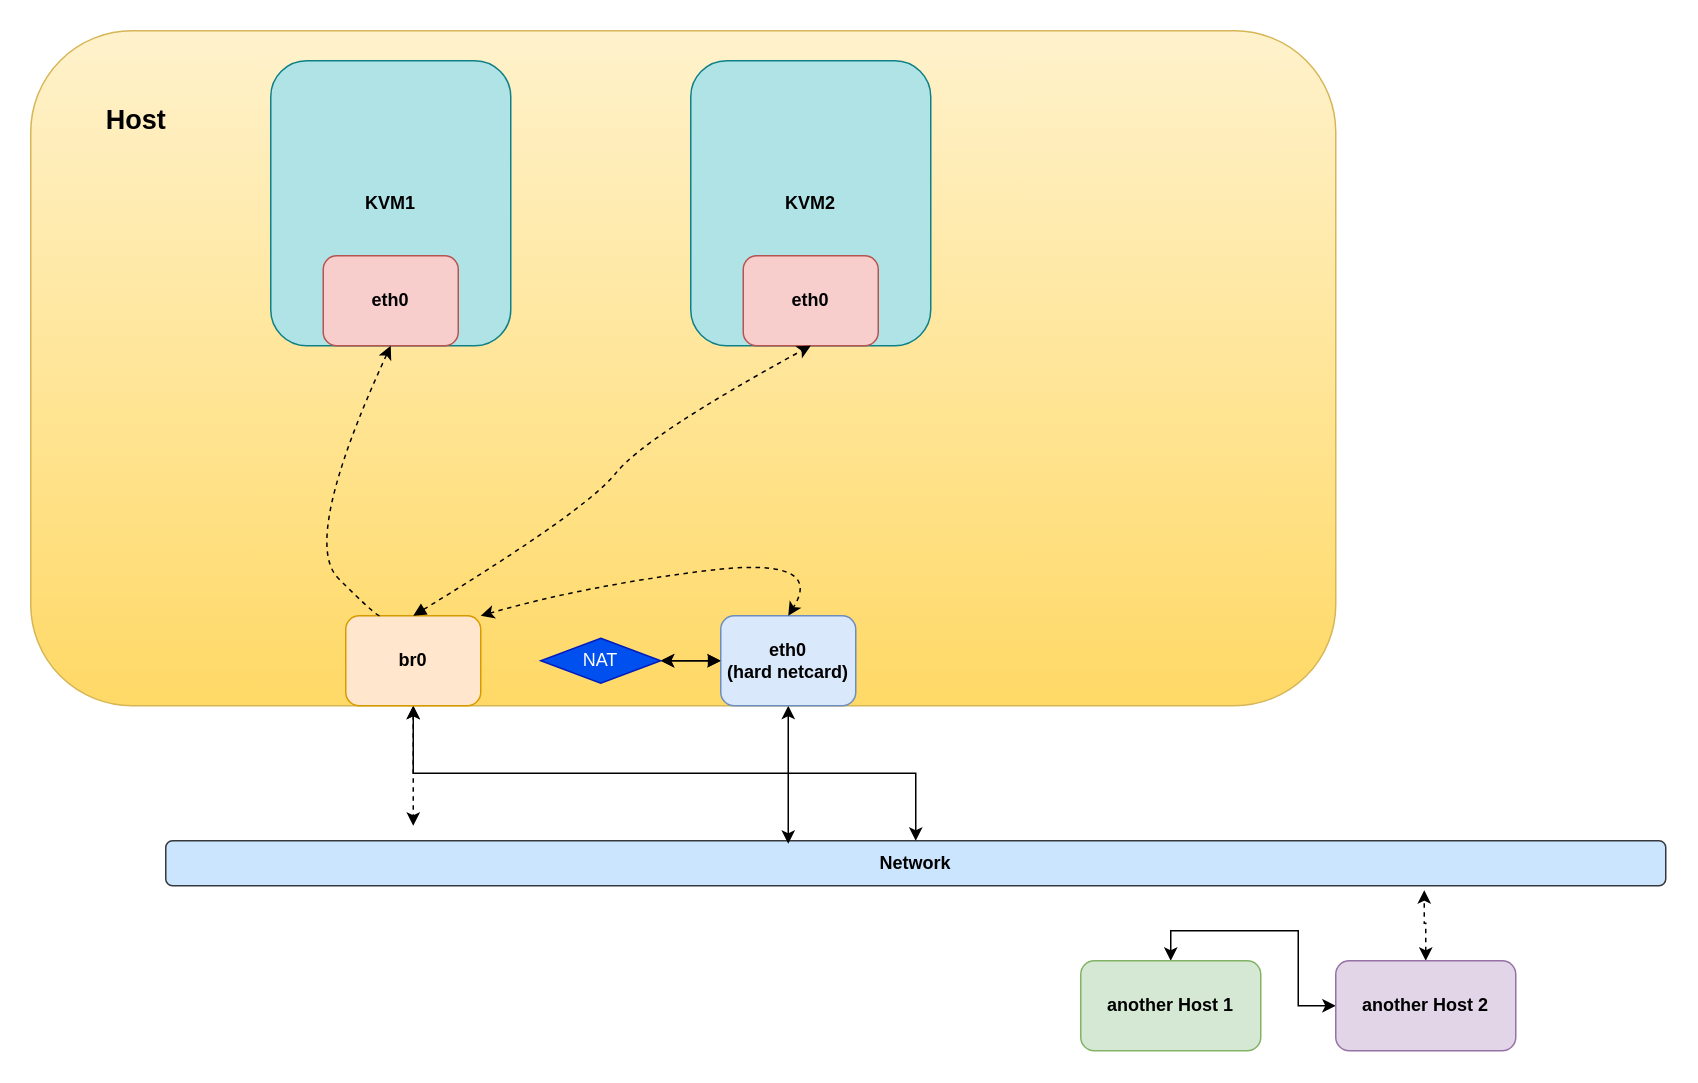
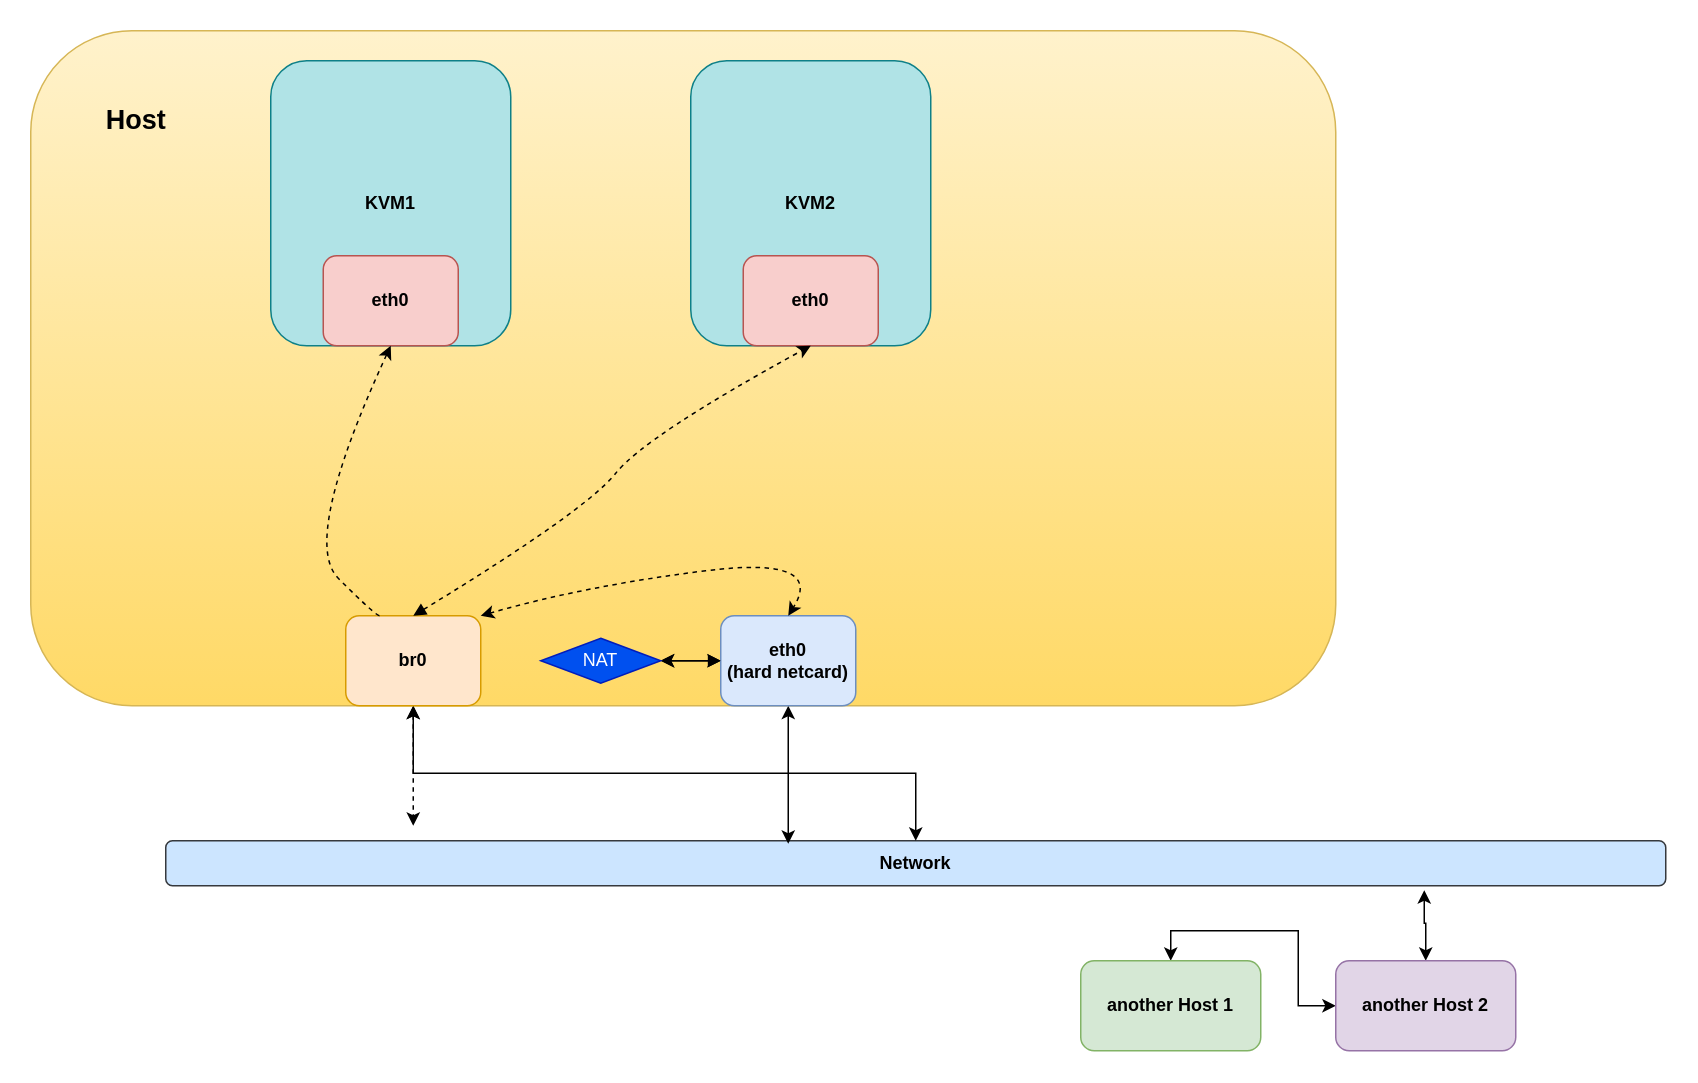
(1426, 923) -> (1426, 923)
